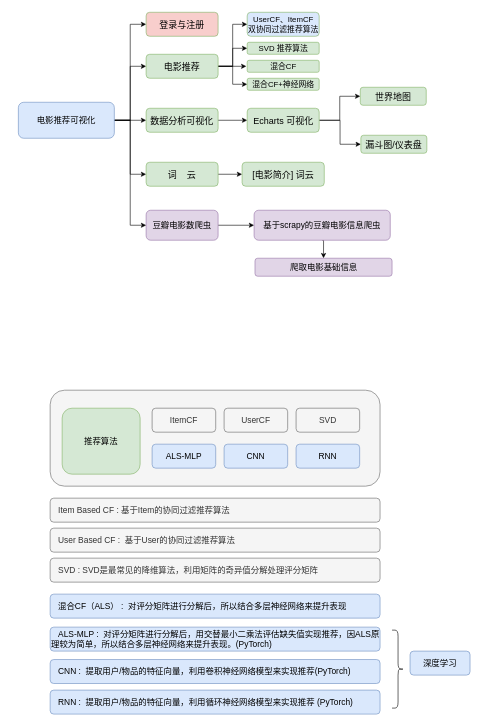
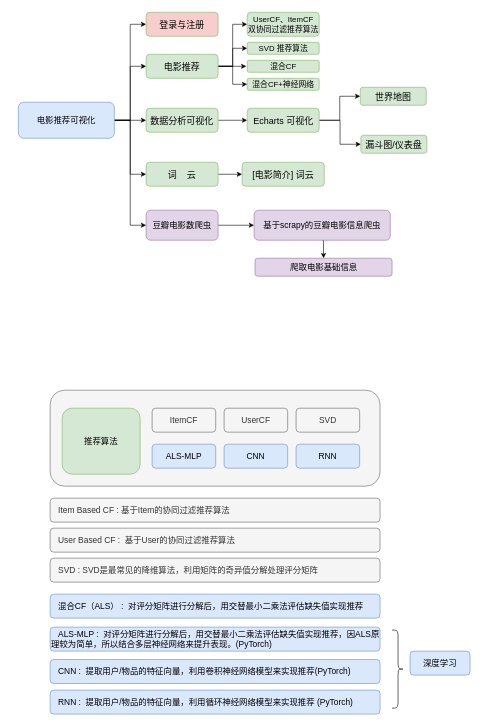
(283, 24) -> (283, 24)
(195, 606) -> (204, 606)
